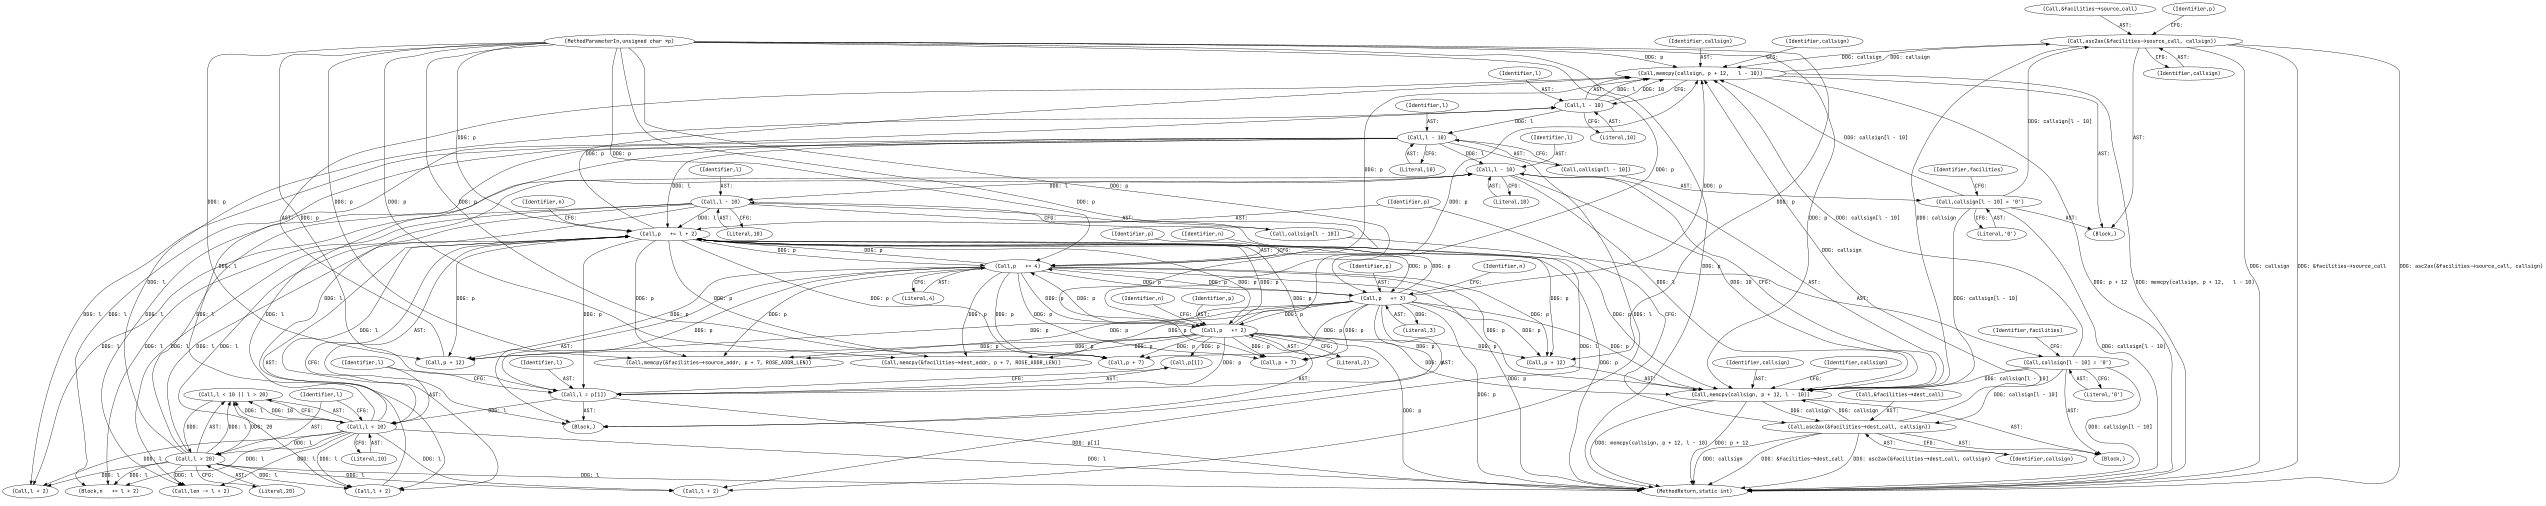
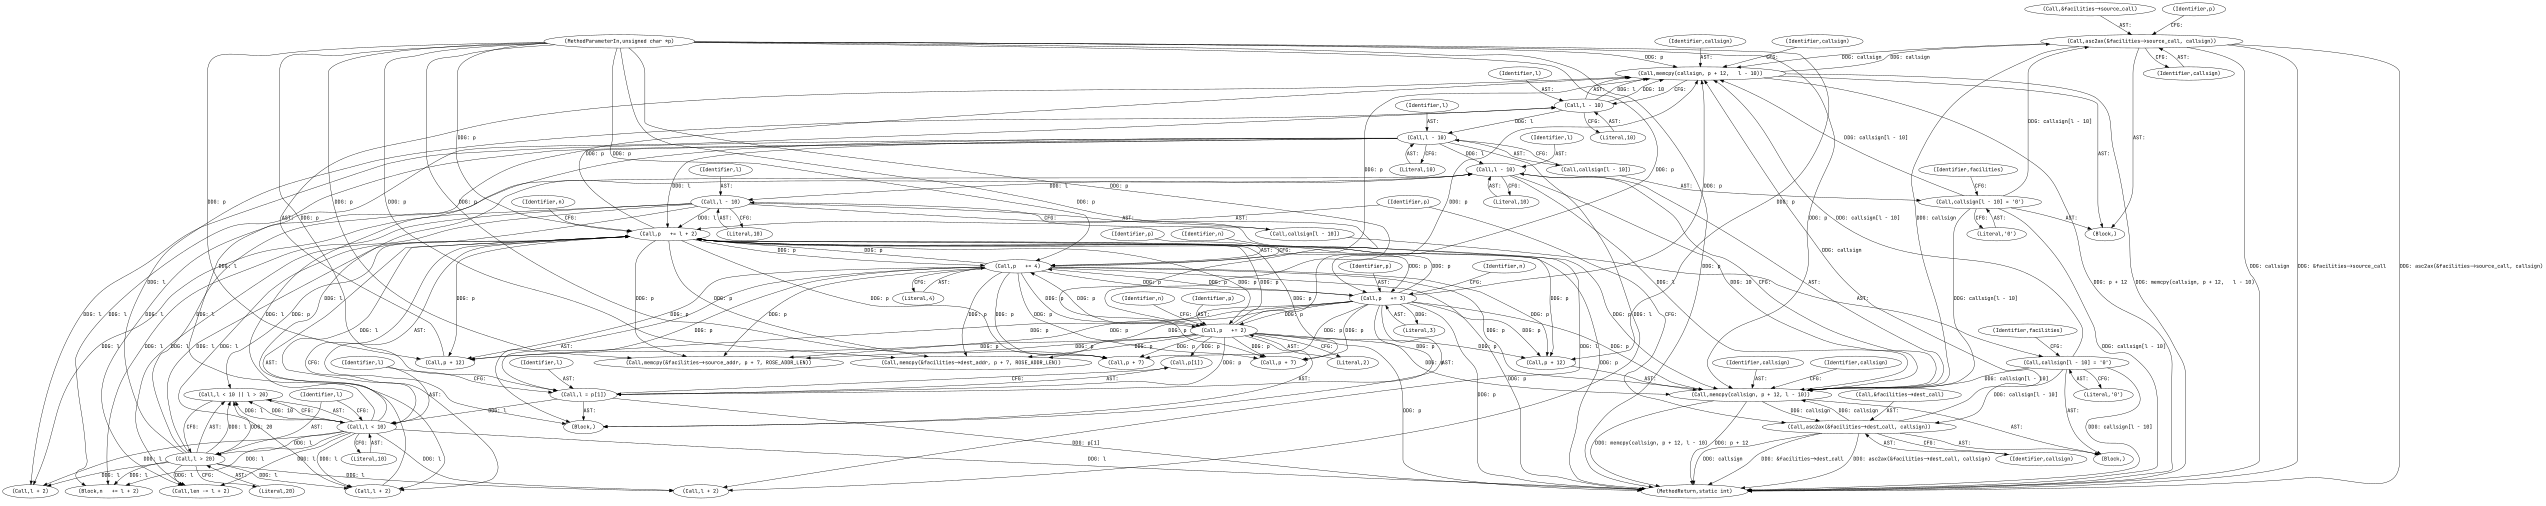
(584, 292) -> (376, 257)
(194, 427) -> (194, 427)
(962, 483) -> none
